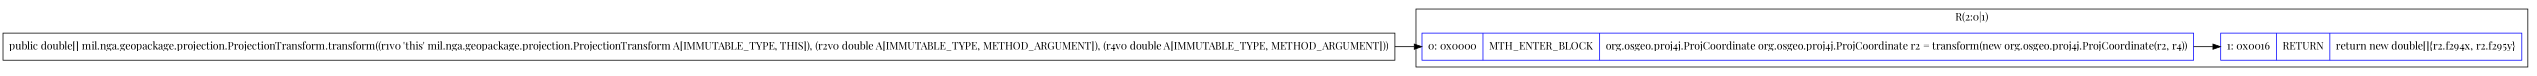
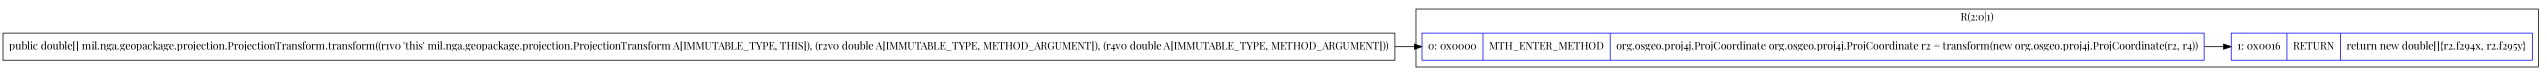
(1541, 46) -> (1547, 46)
